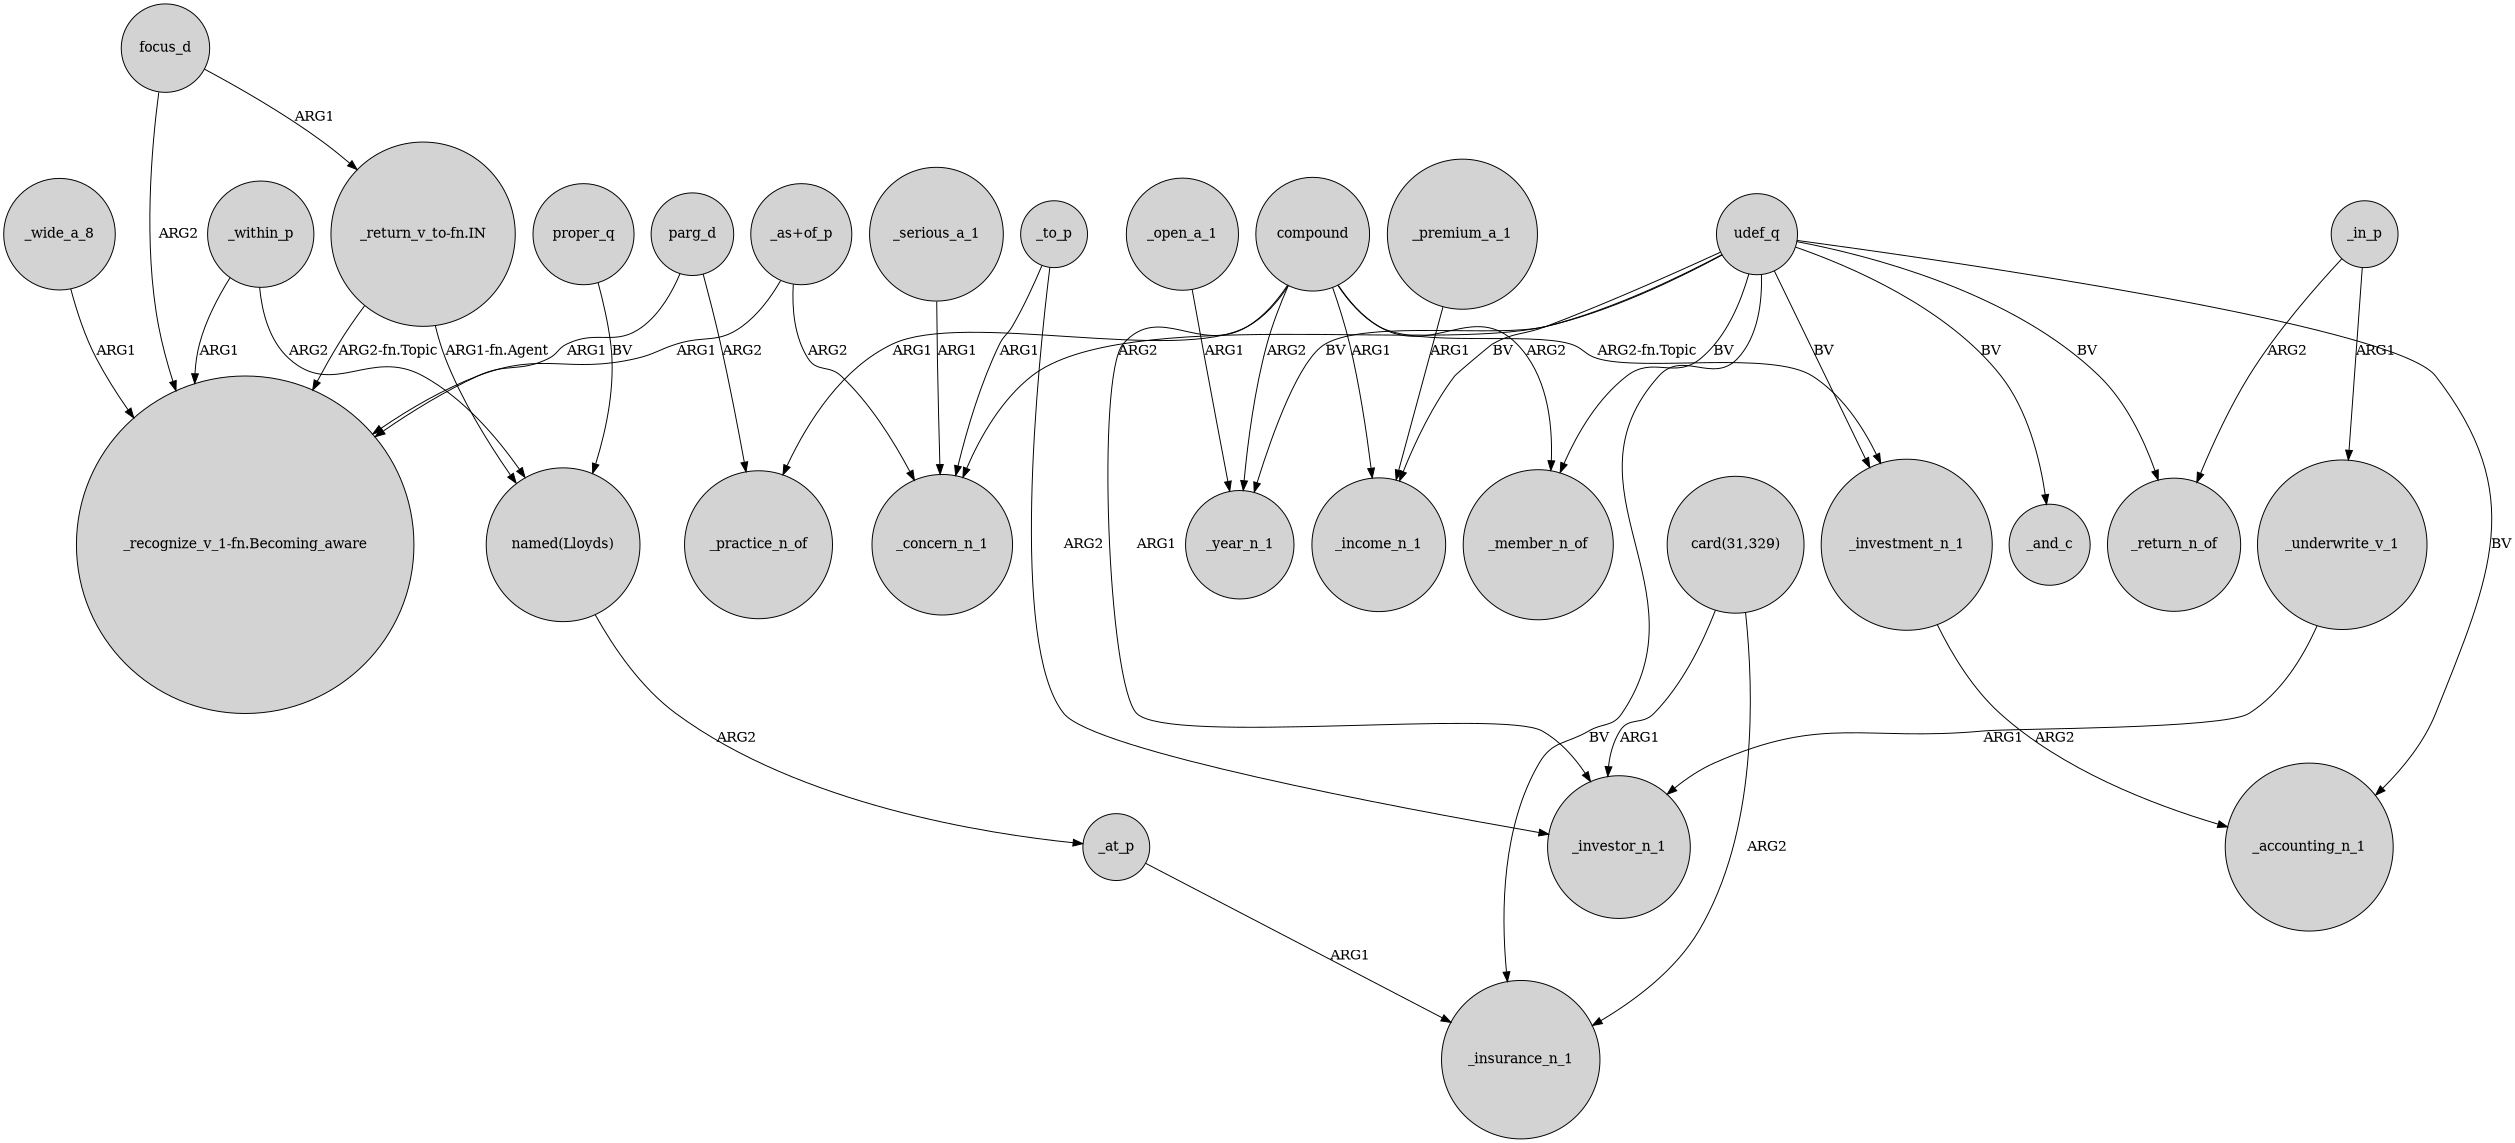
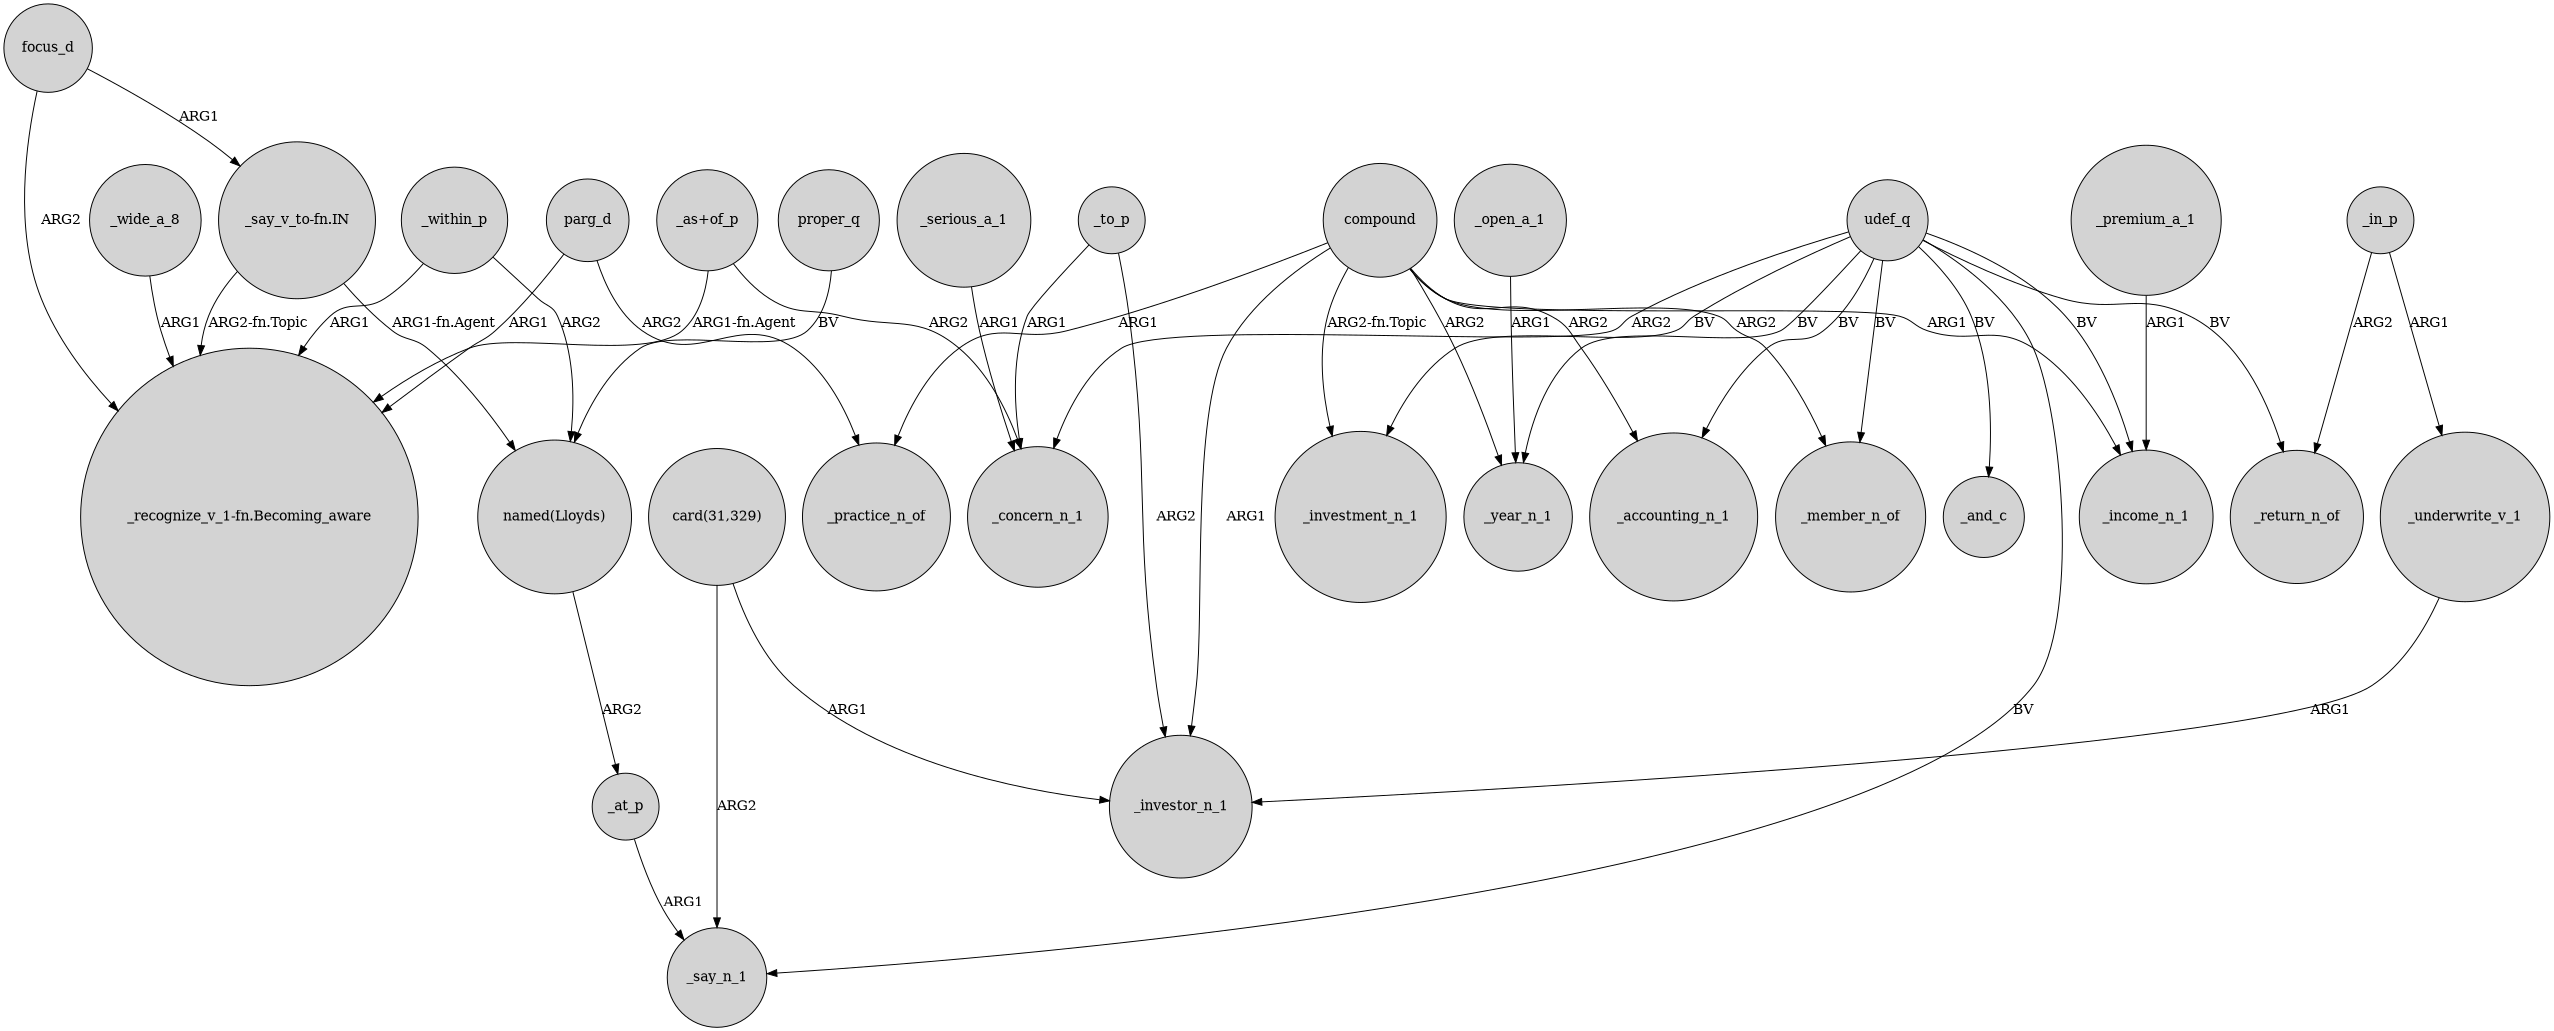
(423, 234) -> (297, 220)
(697, 351) -> (744, 323)
(2055, 754) -> (1552, 317)
(1521, 1060) -> (717, 978)
